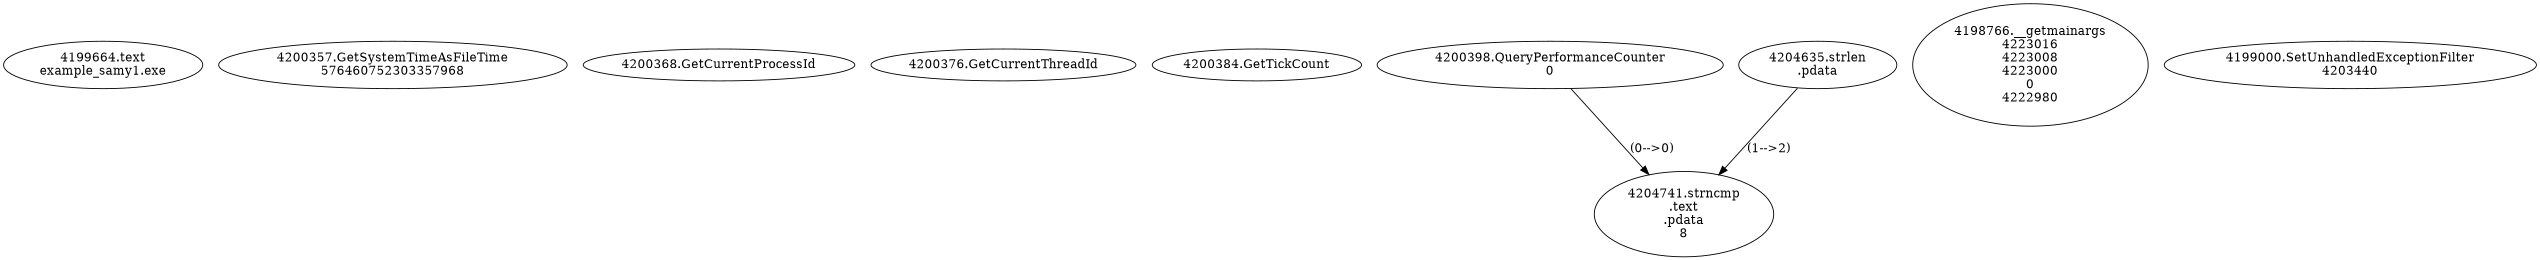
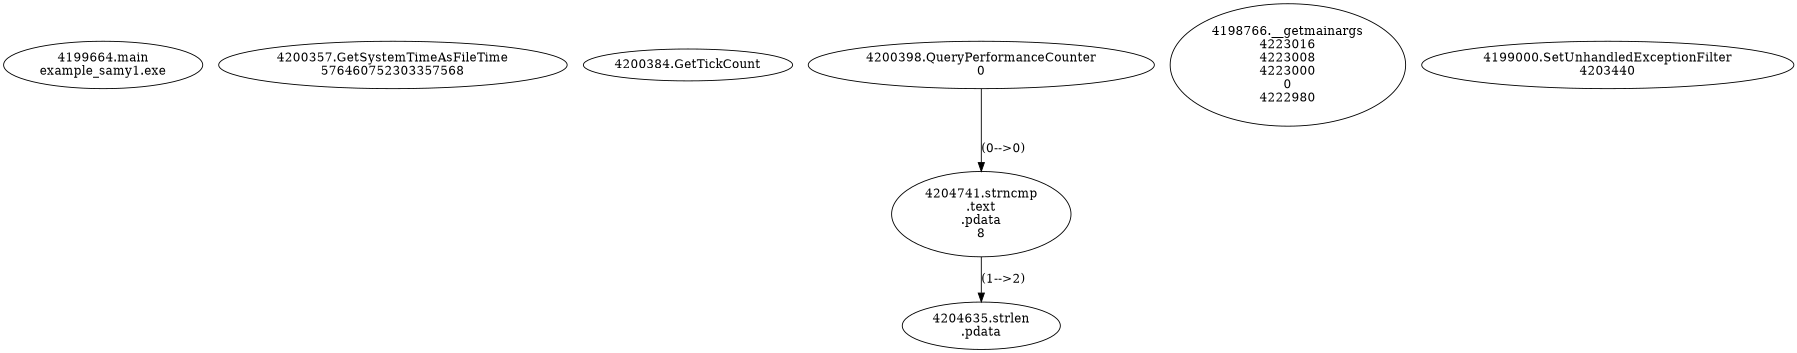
(103, 65) -> (103, 65)
(393, 65) -> (393, 65)
(719, 65) -> none
(1003, 65) -> none
(1761, 128) -> (981, 275)
